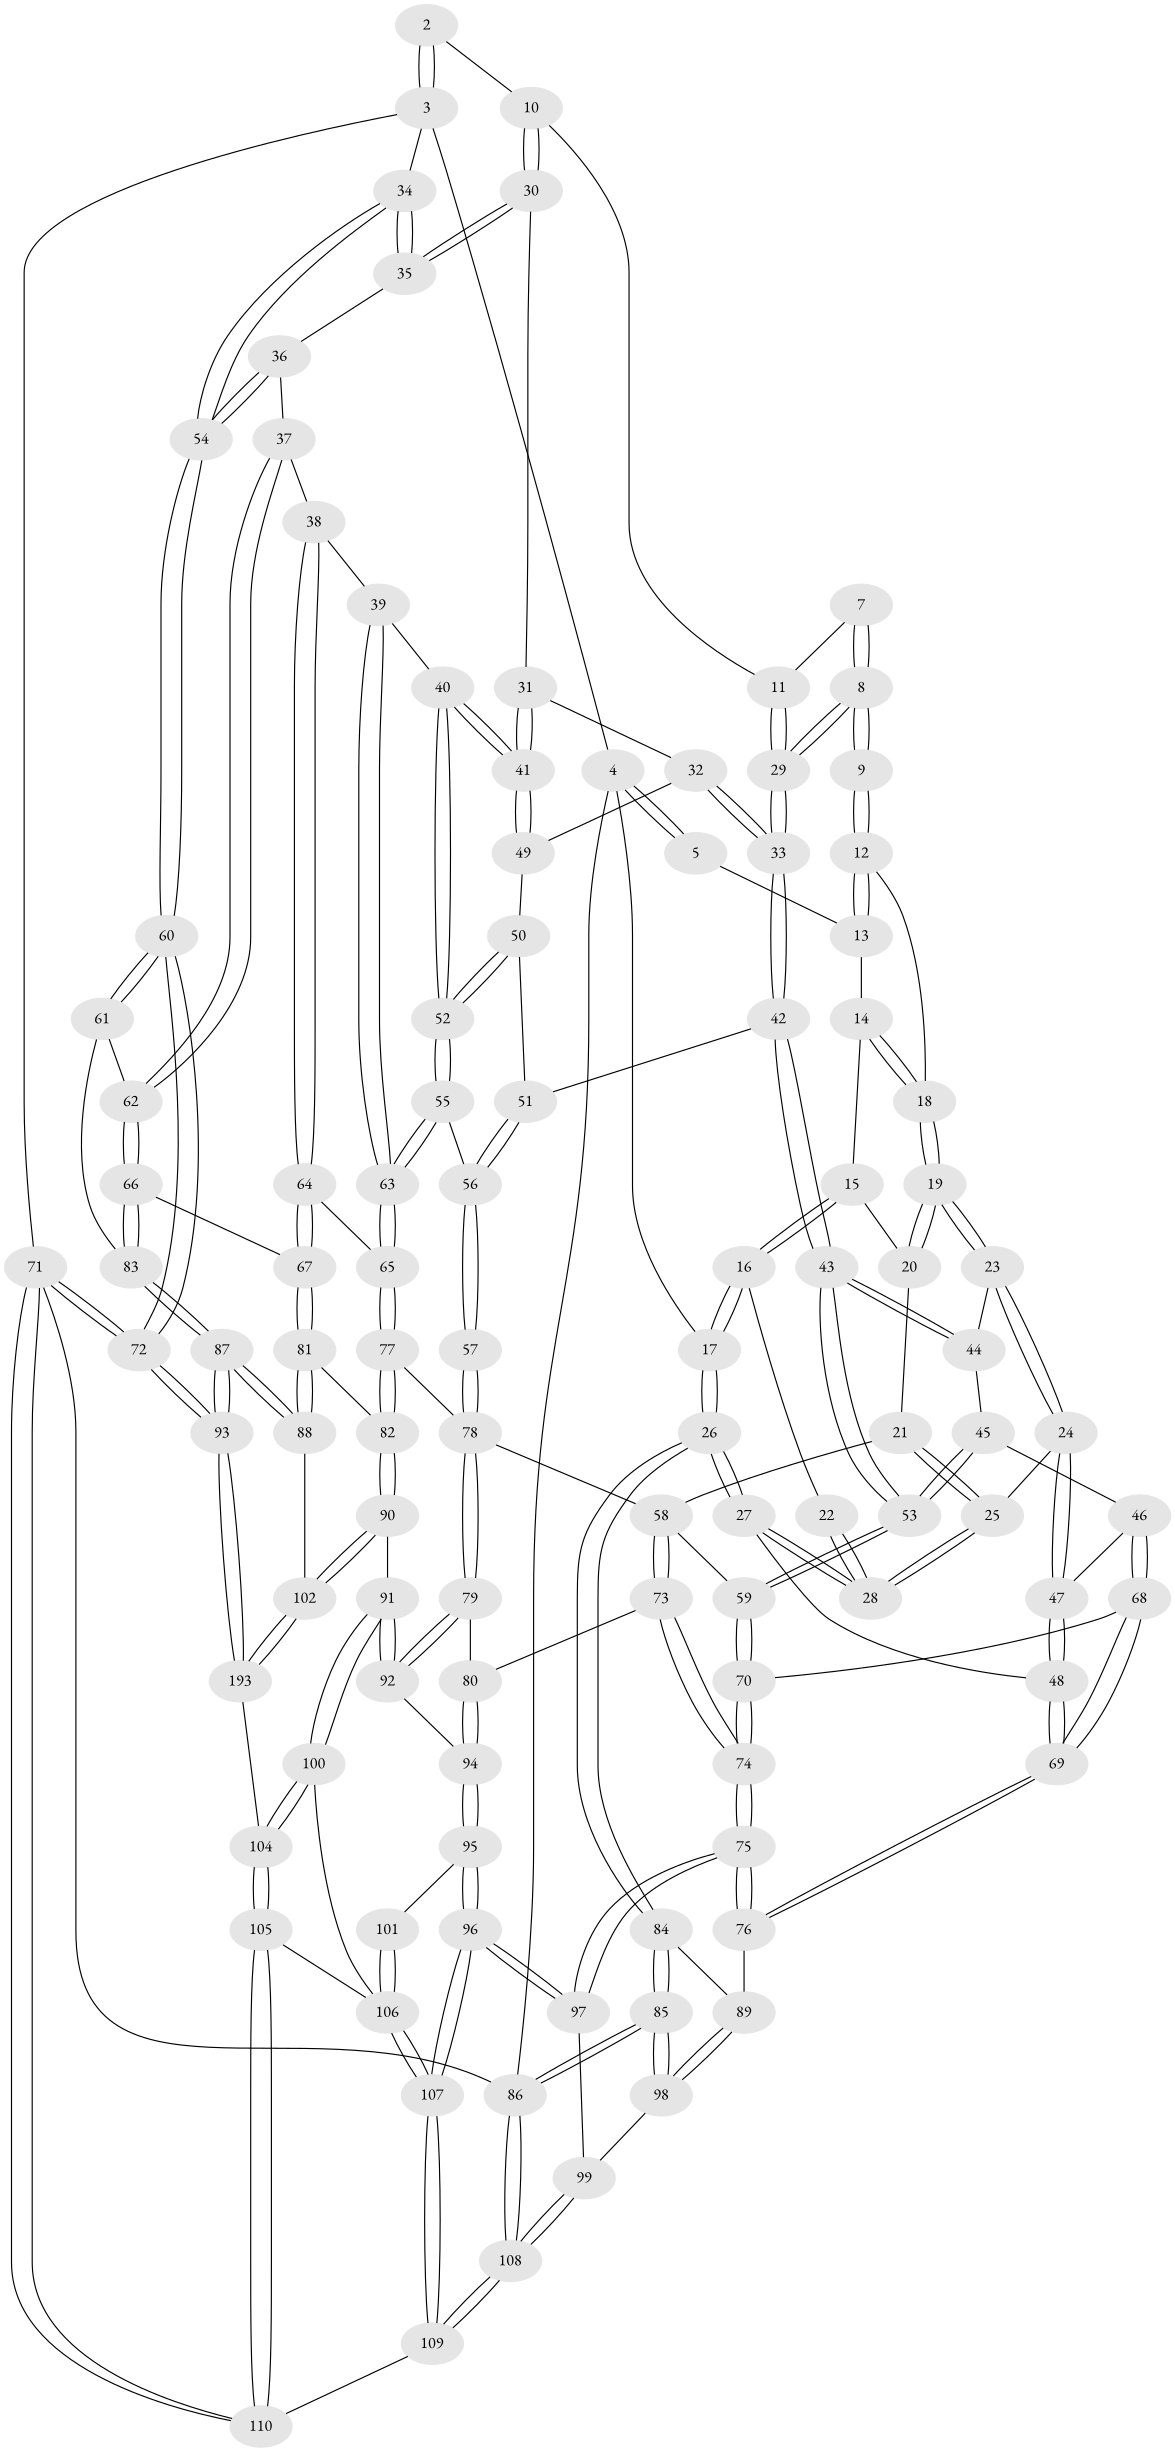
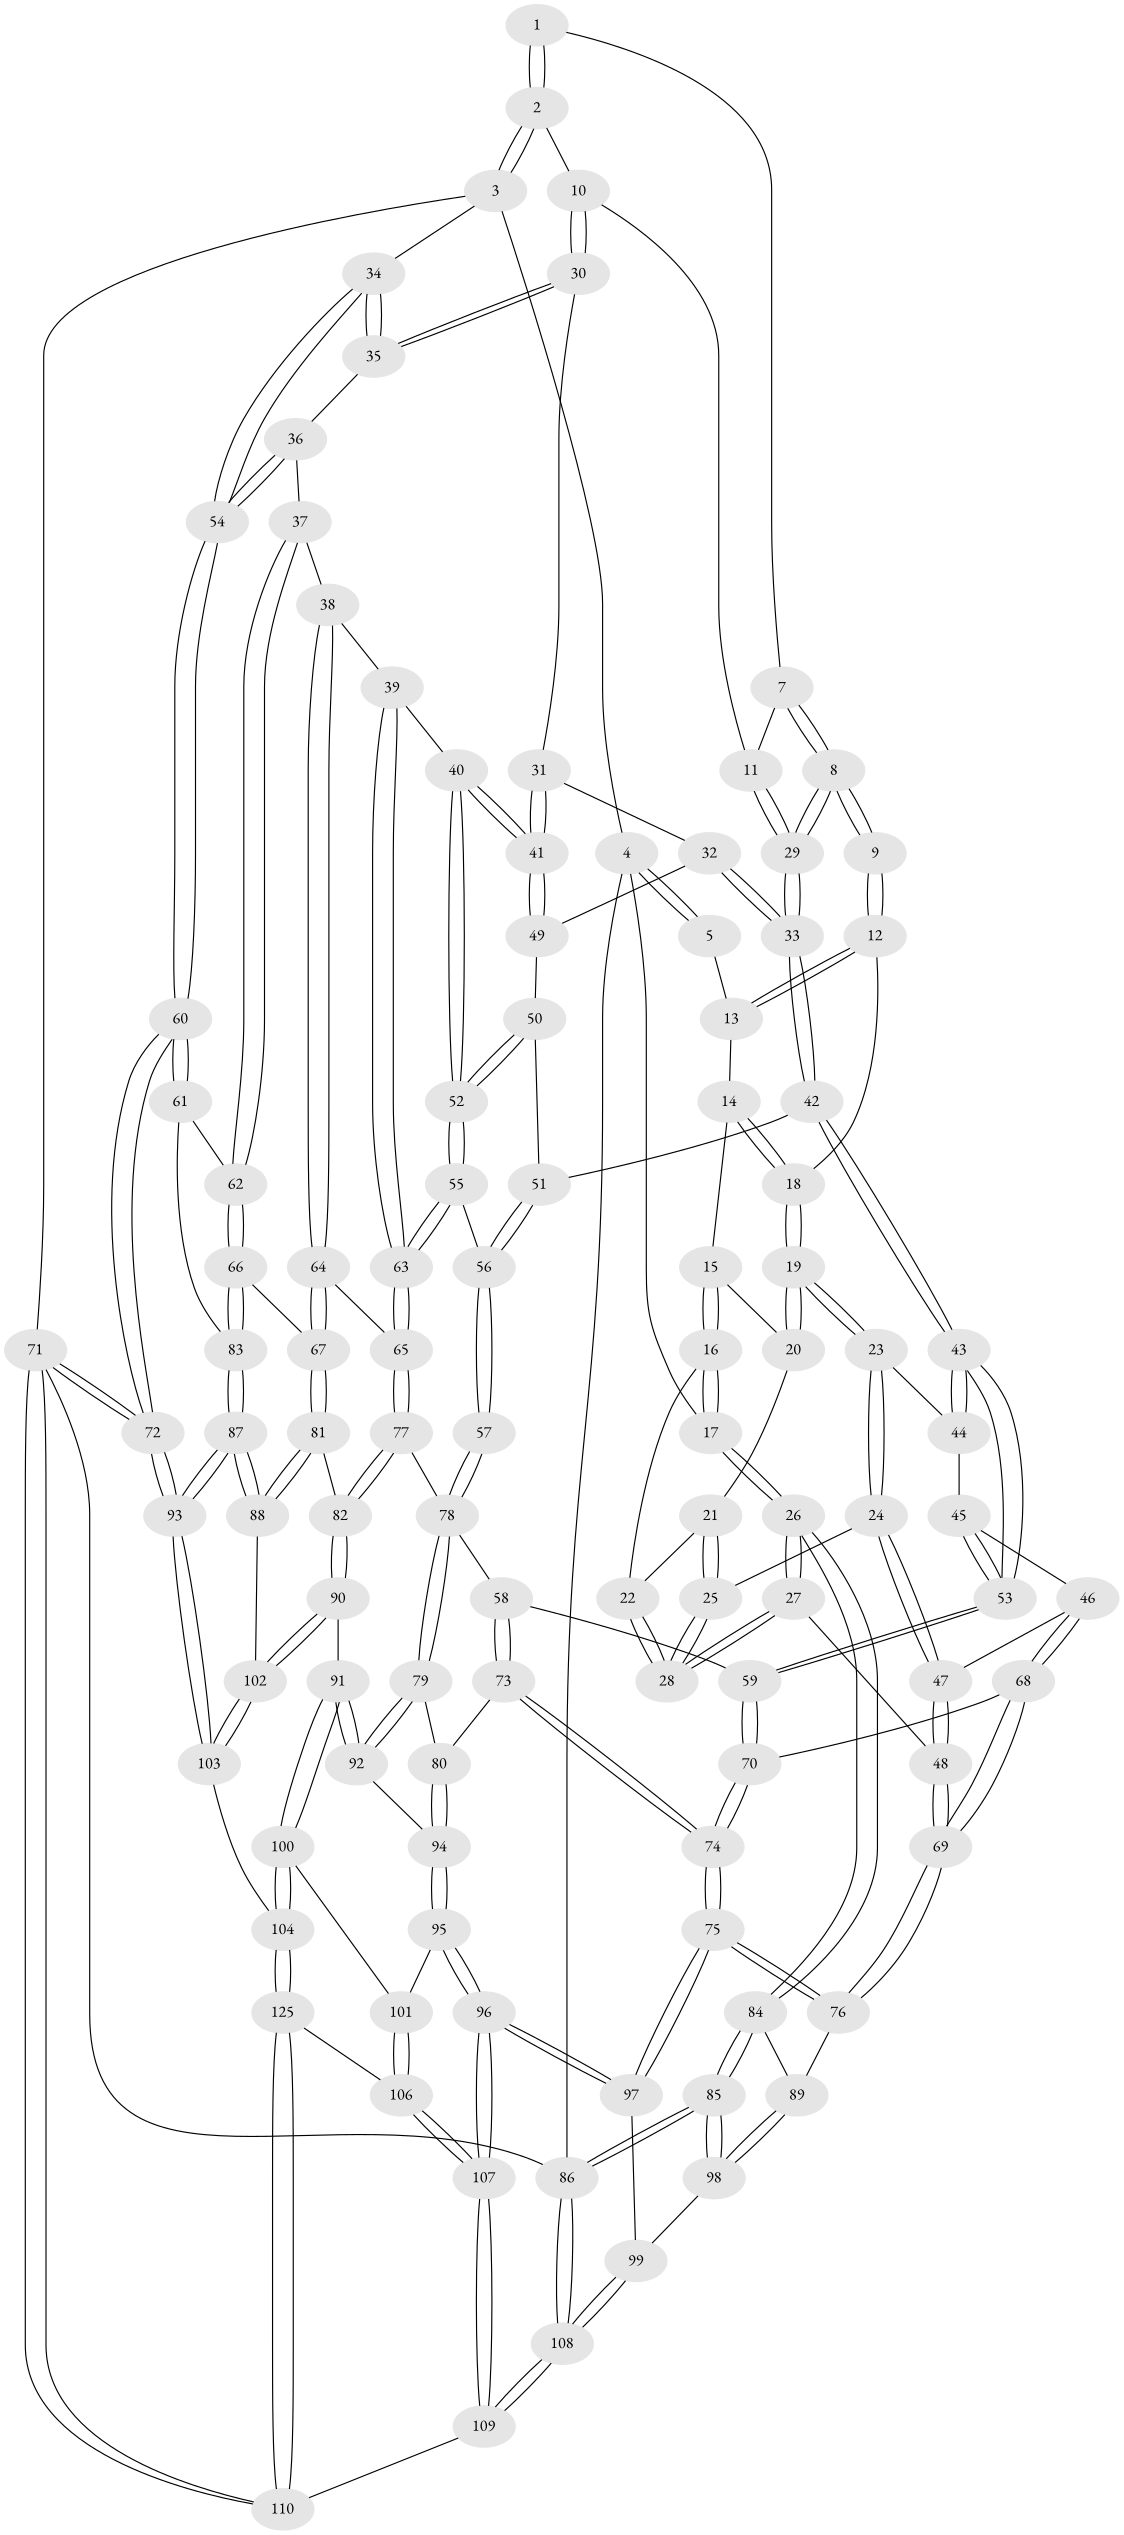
none -> (537, 25)
(778, 1469) -> (669, 1557)
(240, 1681) -> (209, 1764)
(329, 1894) -> (342, 1930)
(261, 1930) -> (283, 2012)
